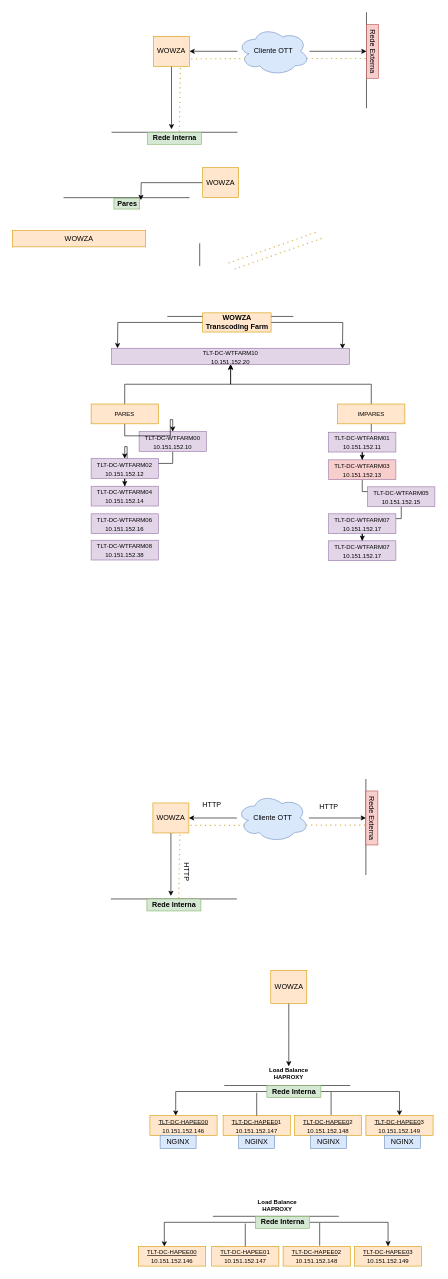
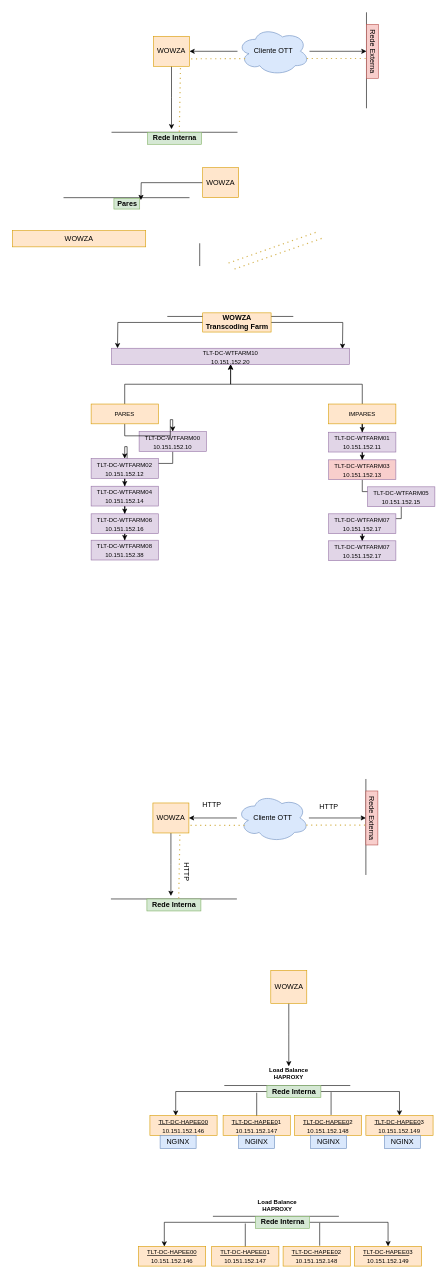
(371, 414) -> (362, 414)
none -> (125, 504)
none -> (125, 536)
